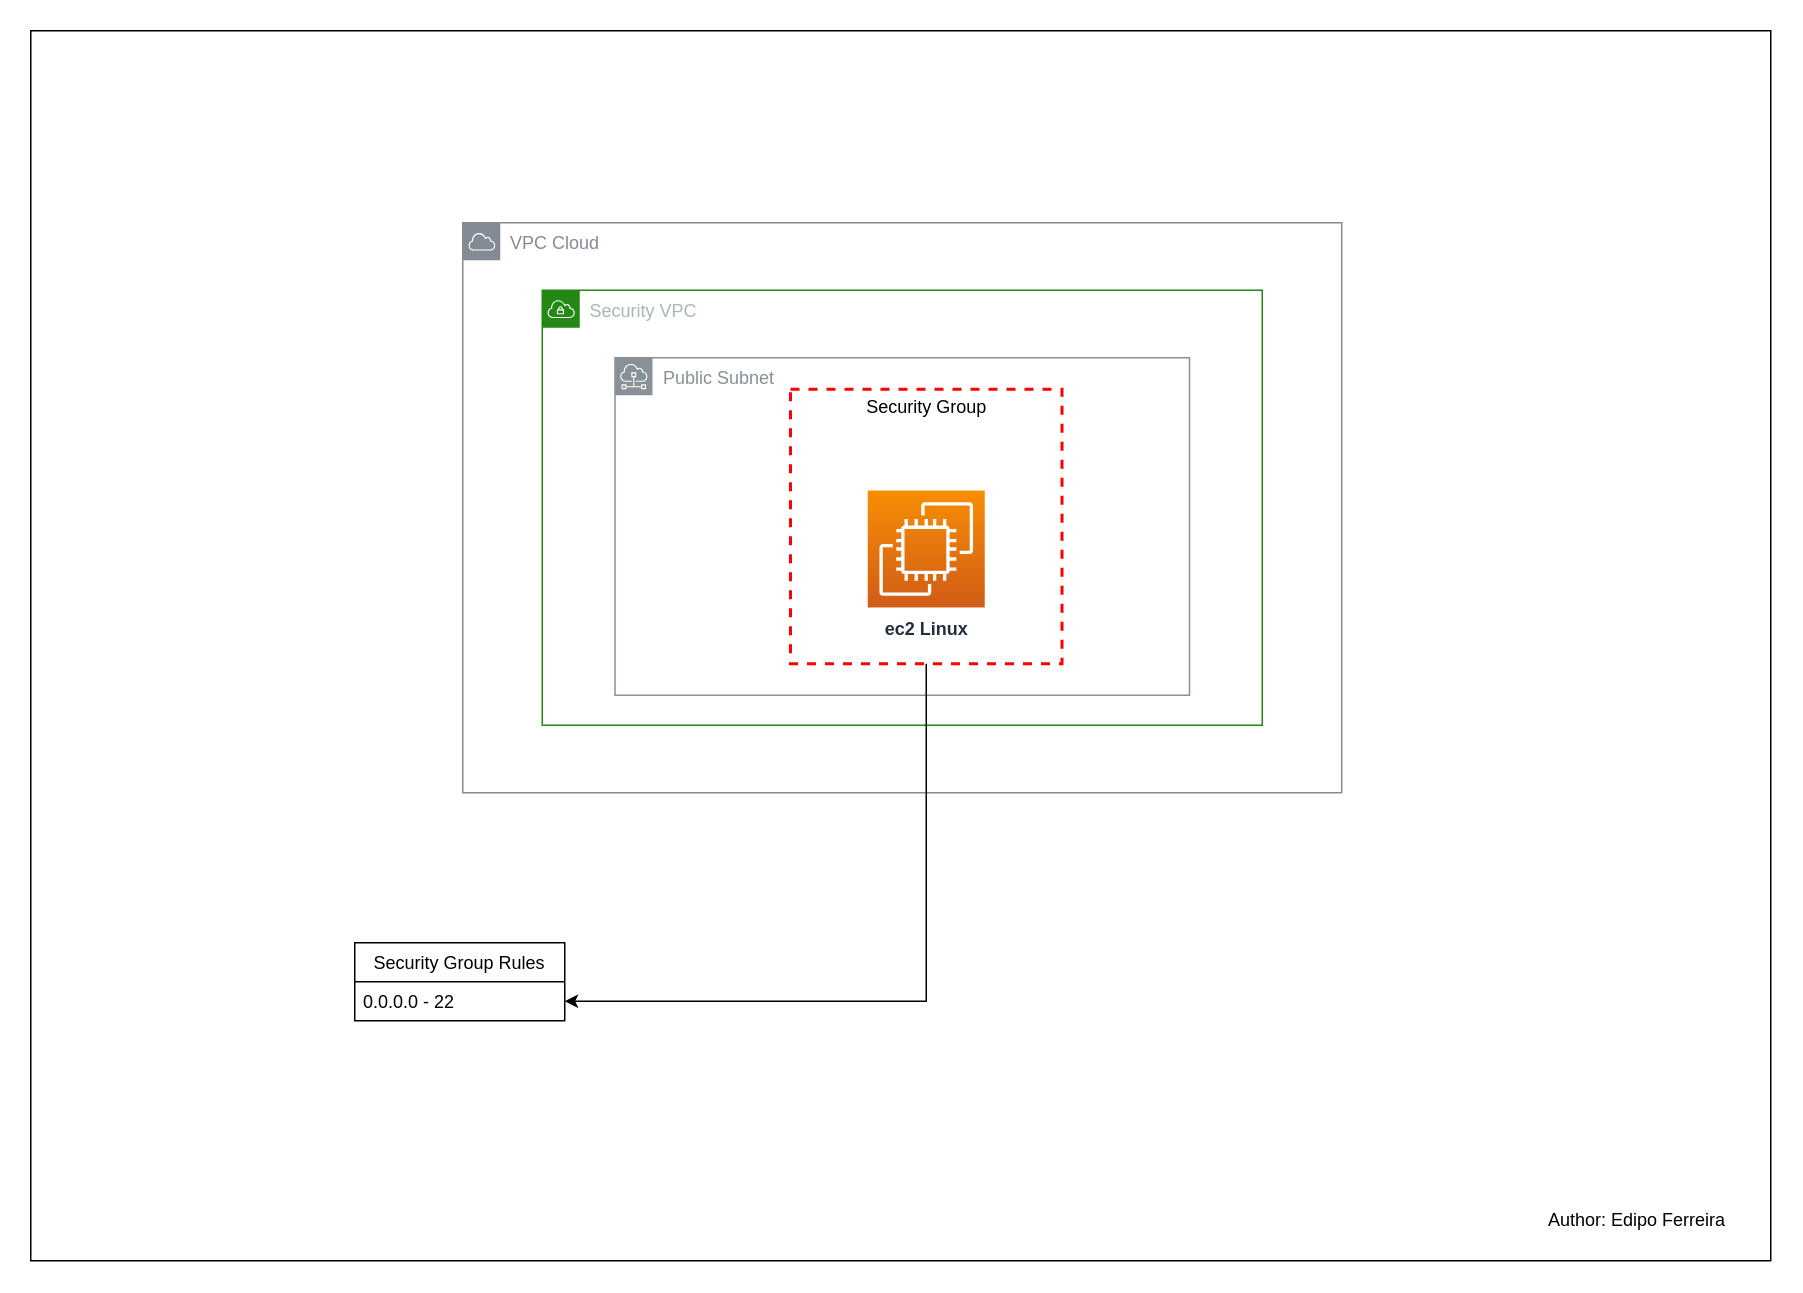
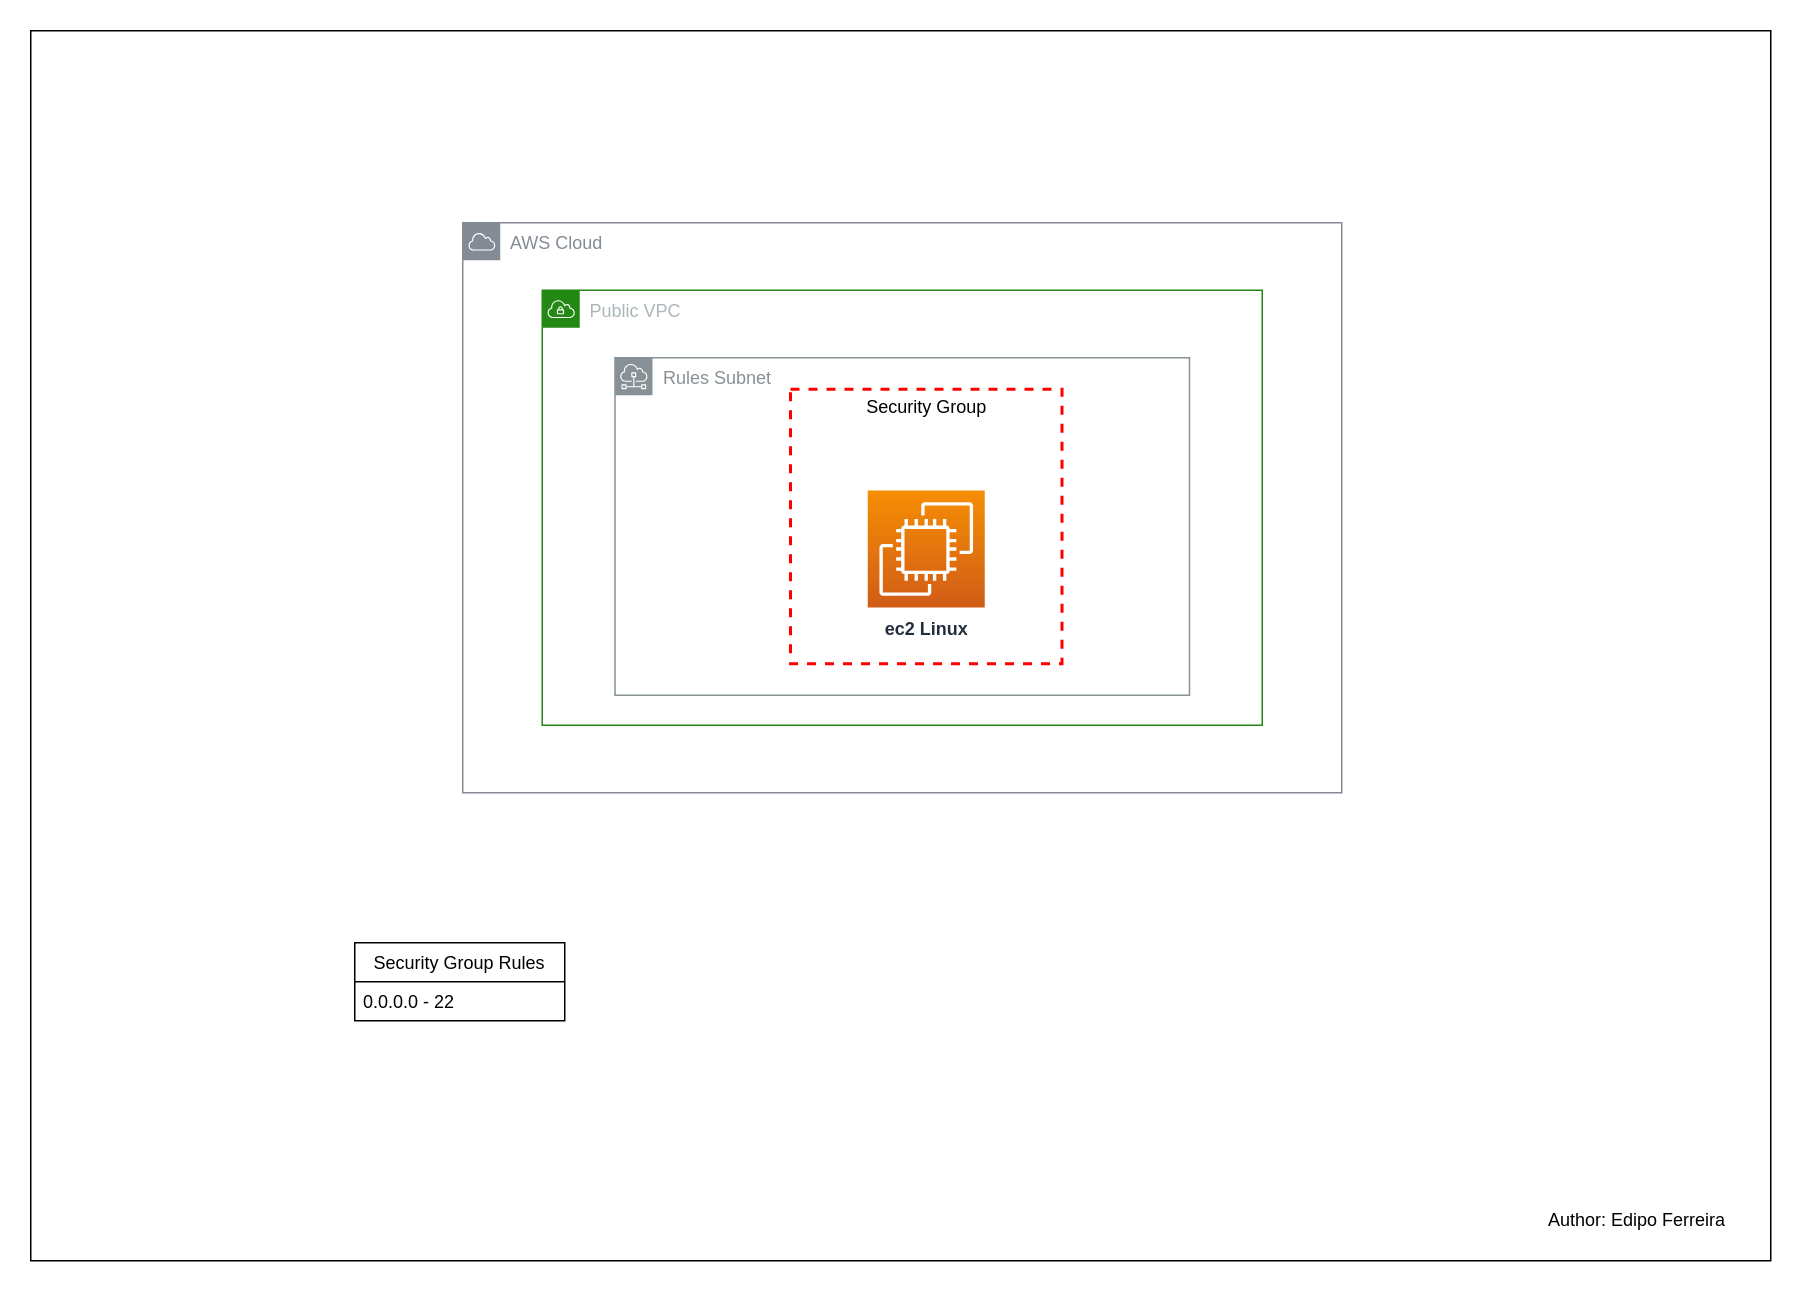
(551, 244) -> (551, 244)
(646, 312) -> (634, 312)
(722, 379) -> (720, 379)
(919, 1001) -> none
